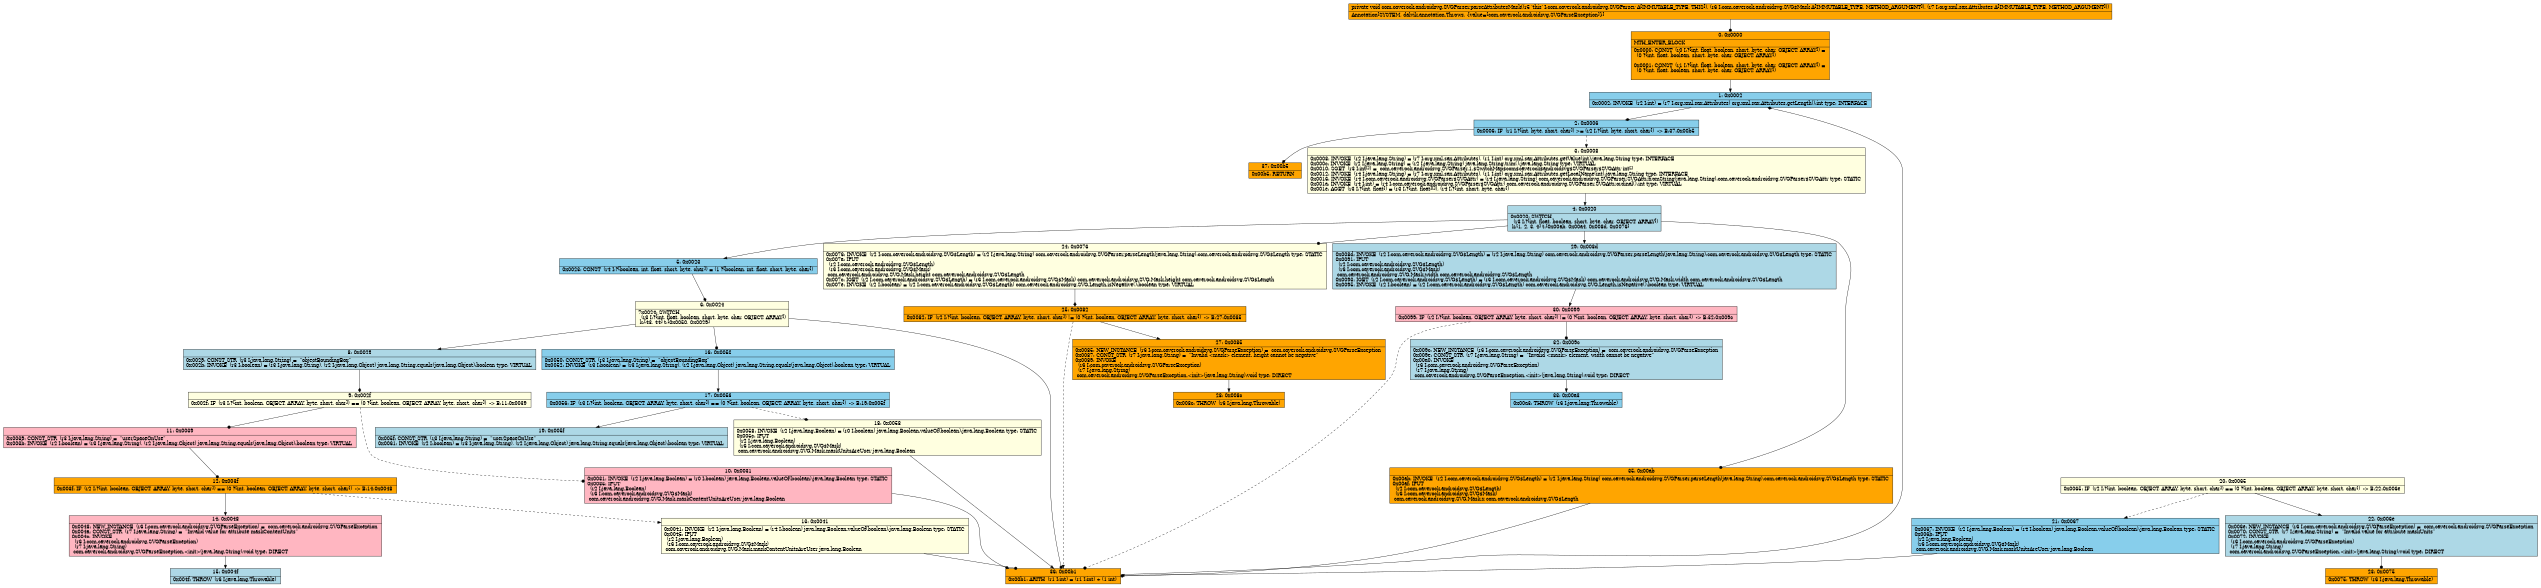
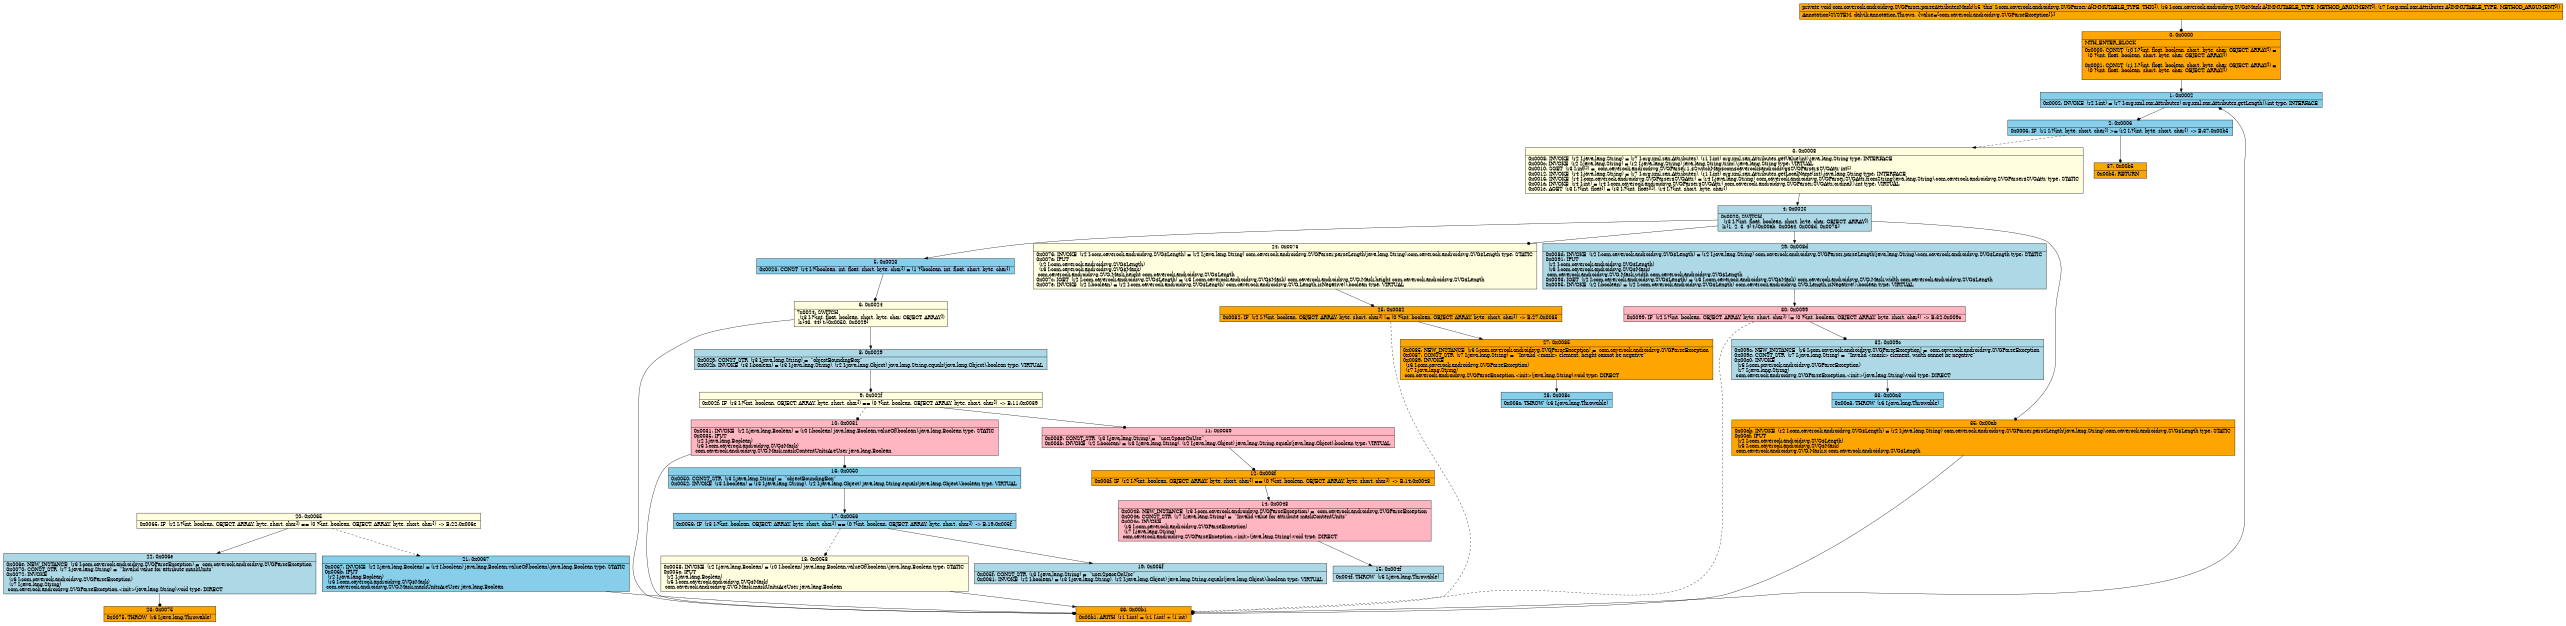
(715, 337) -> (845, 460)
(1229, 400) -> (1557, 400)
(815, 536) -> none
